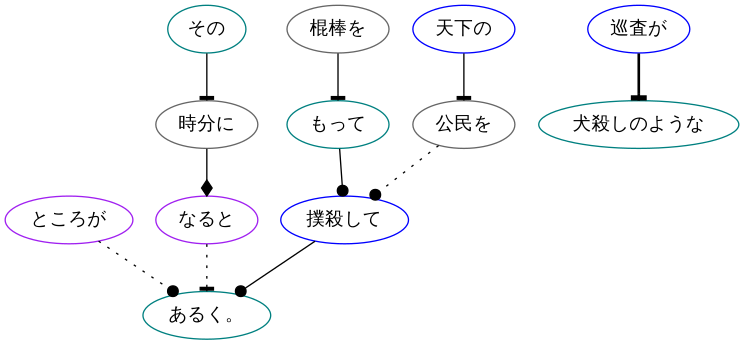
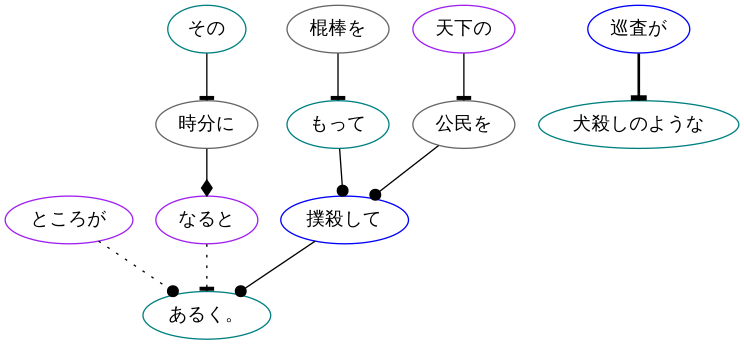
(464, 29) -> (464, 29)
(409, 169) -> (409, 169)
